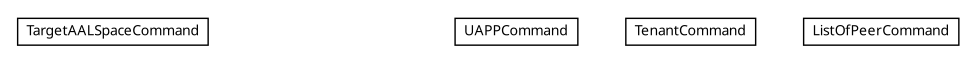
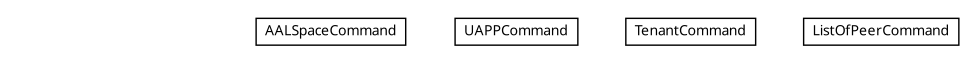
(112, 31) -> none
none -> (331, 31)
